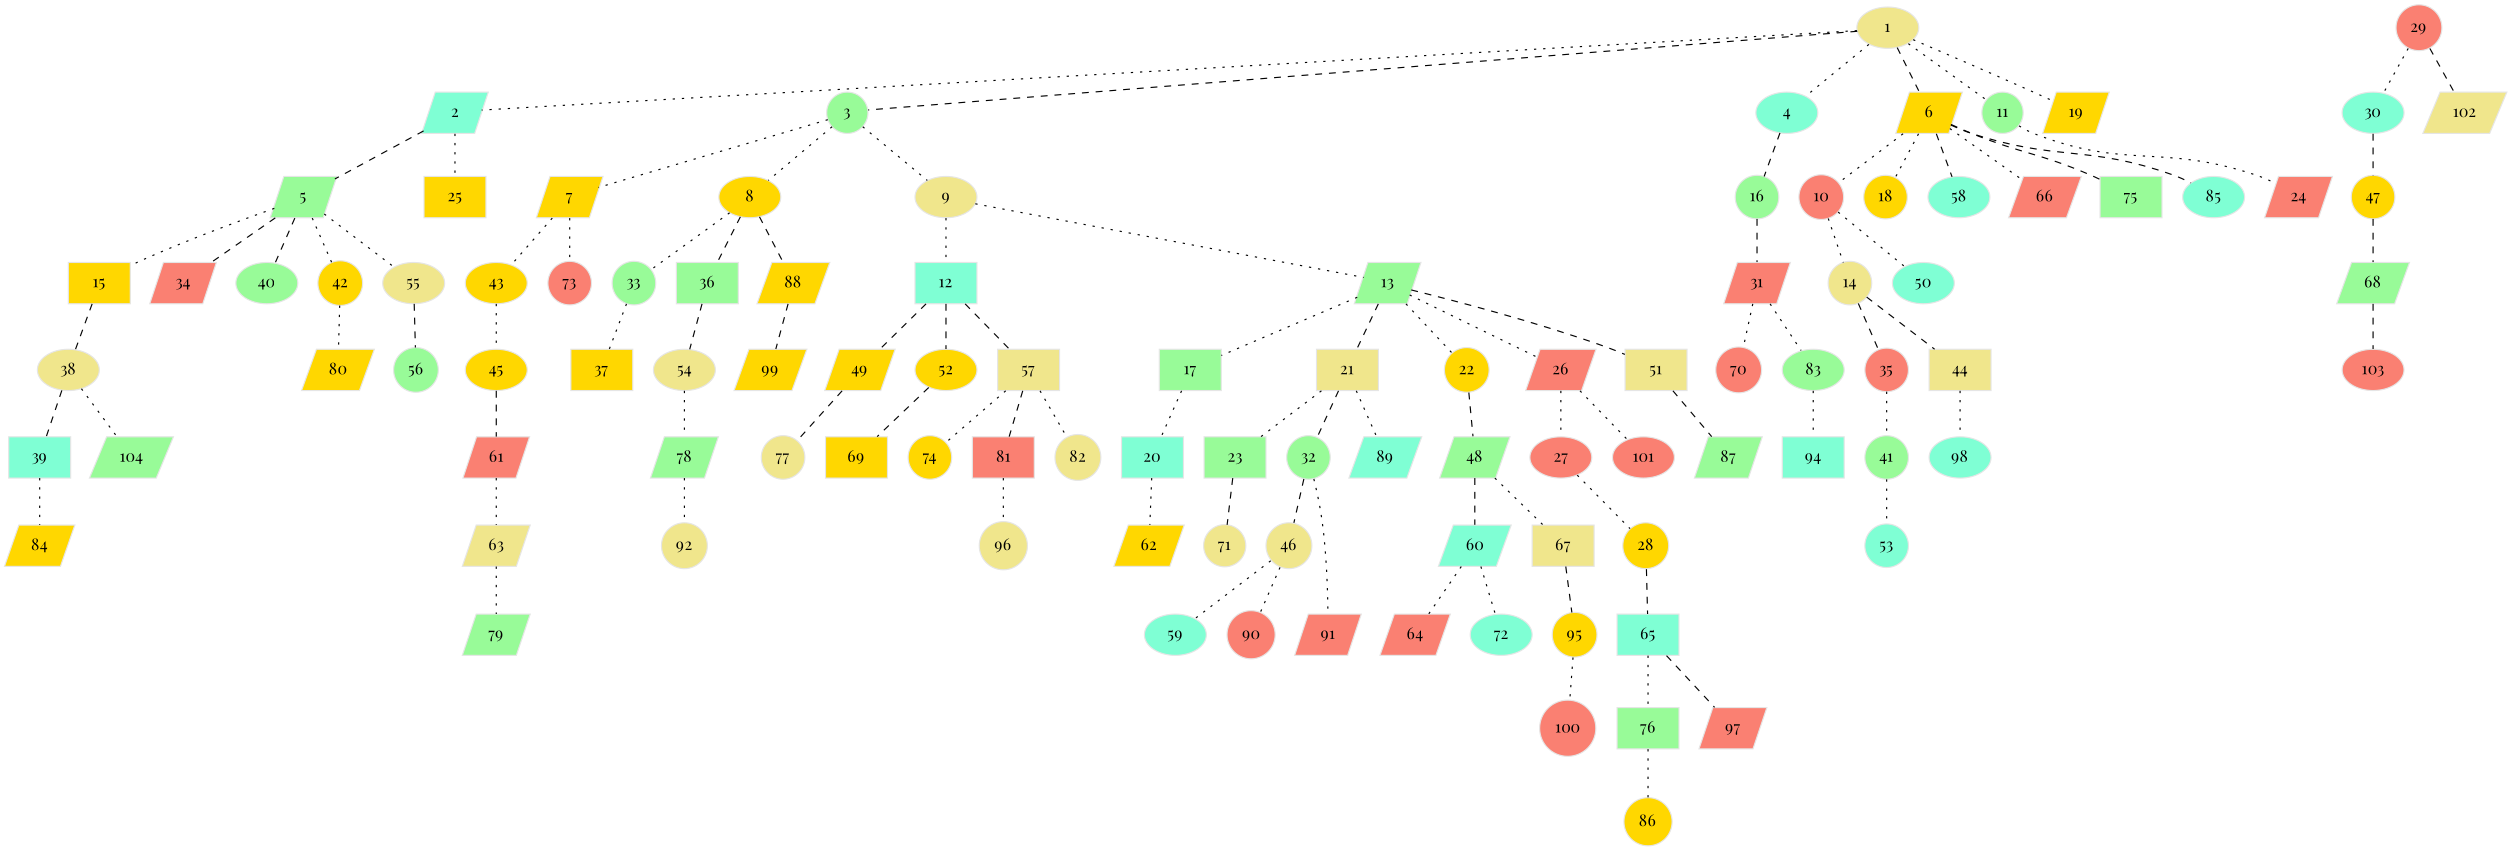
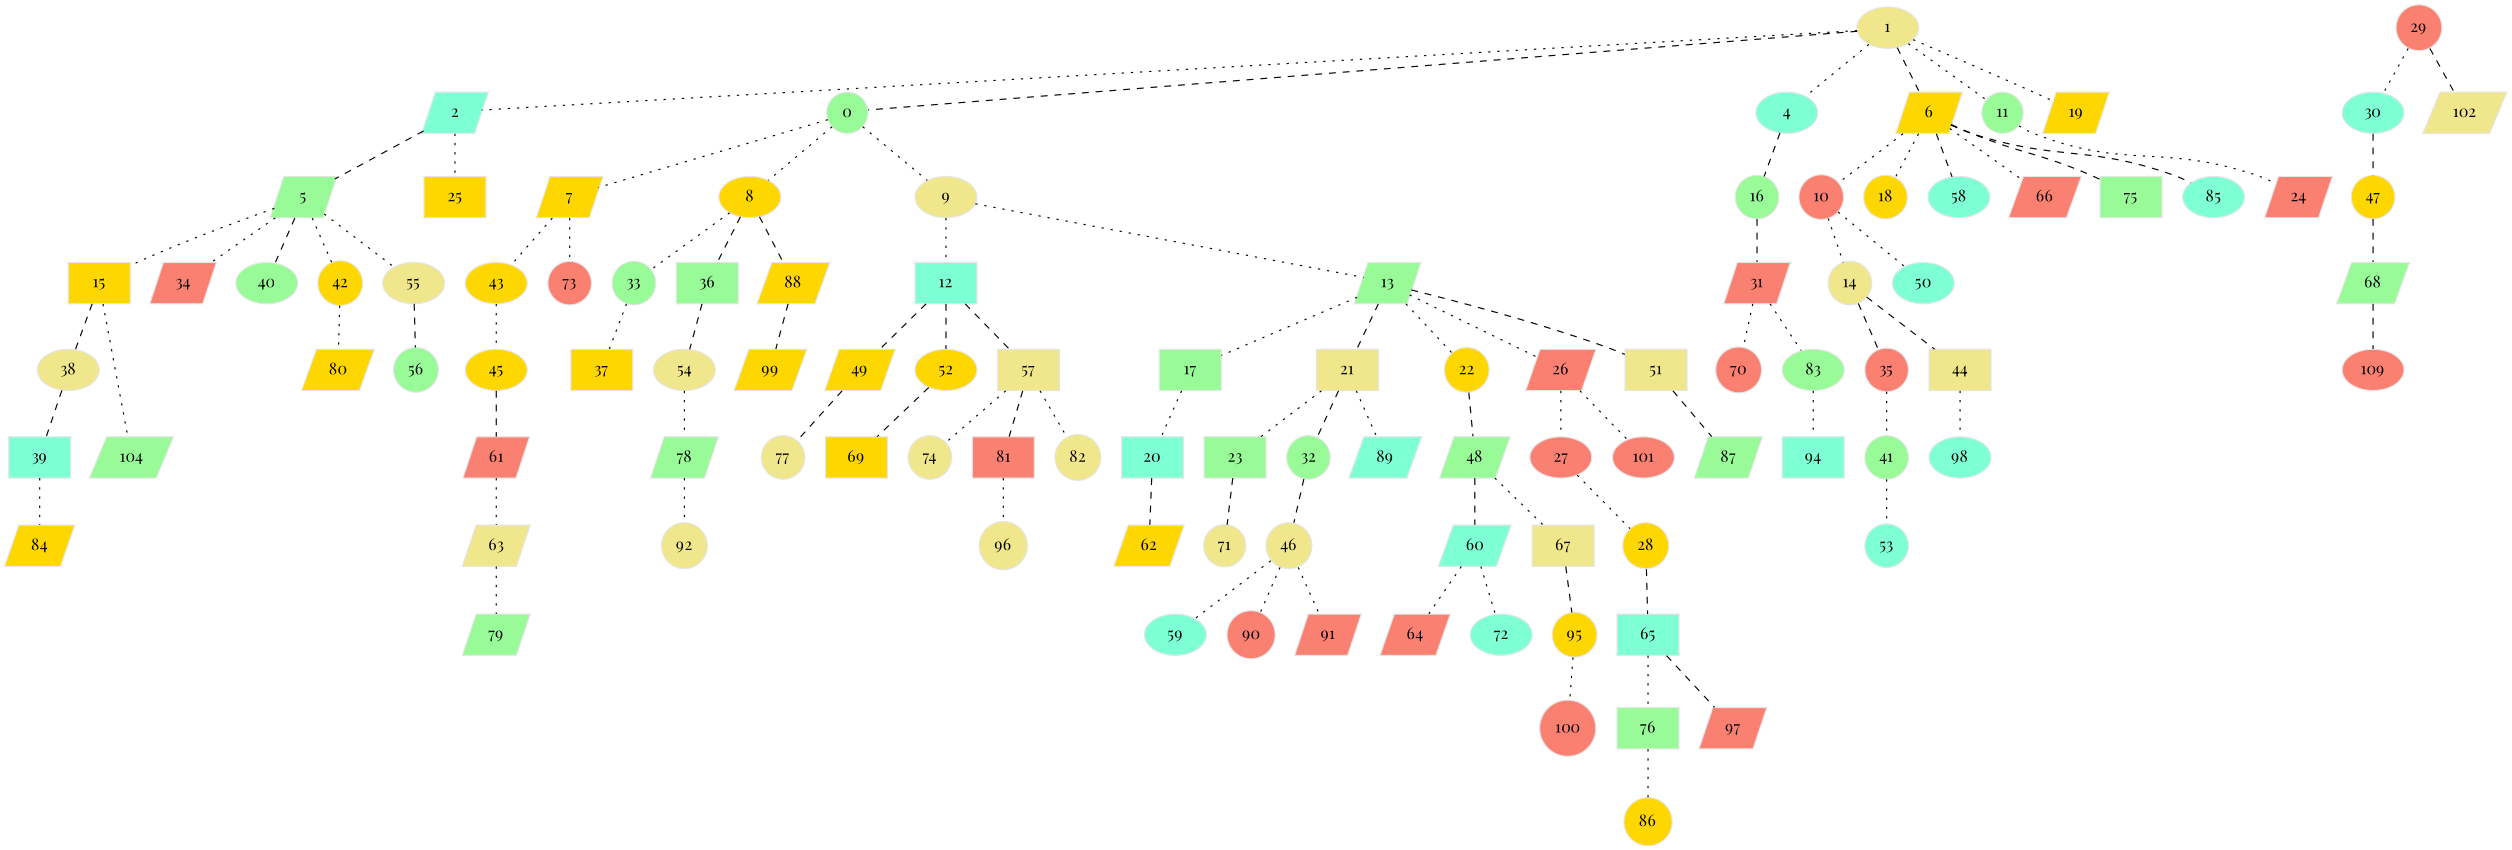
(847, 113) -> (847, 113)
(243, 240) -> (243, 240)
(2373, 370) -> (2373, 370)
(99, 413) -> (115, 370)
(930, 457) -> (930, 457)
(1151, 501) -> (1151, 501)
(1325, 546) -> (1309, 591)
